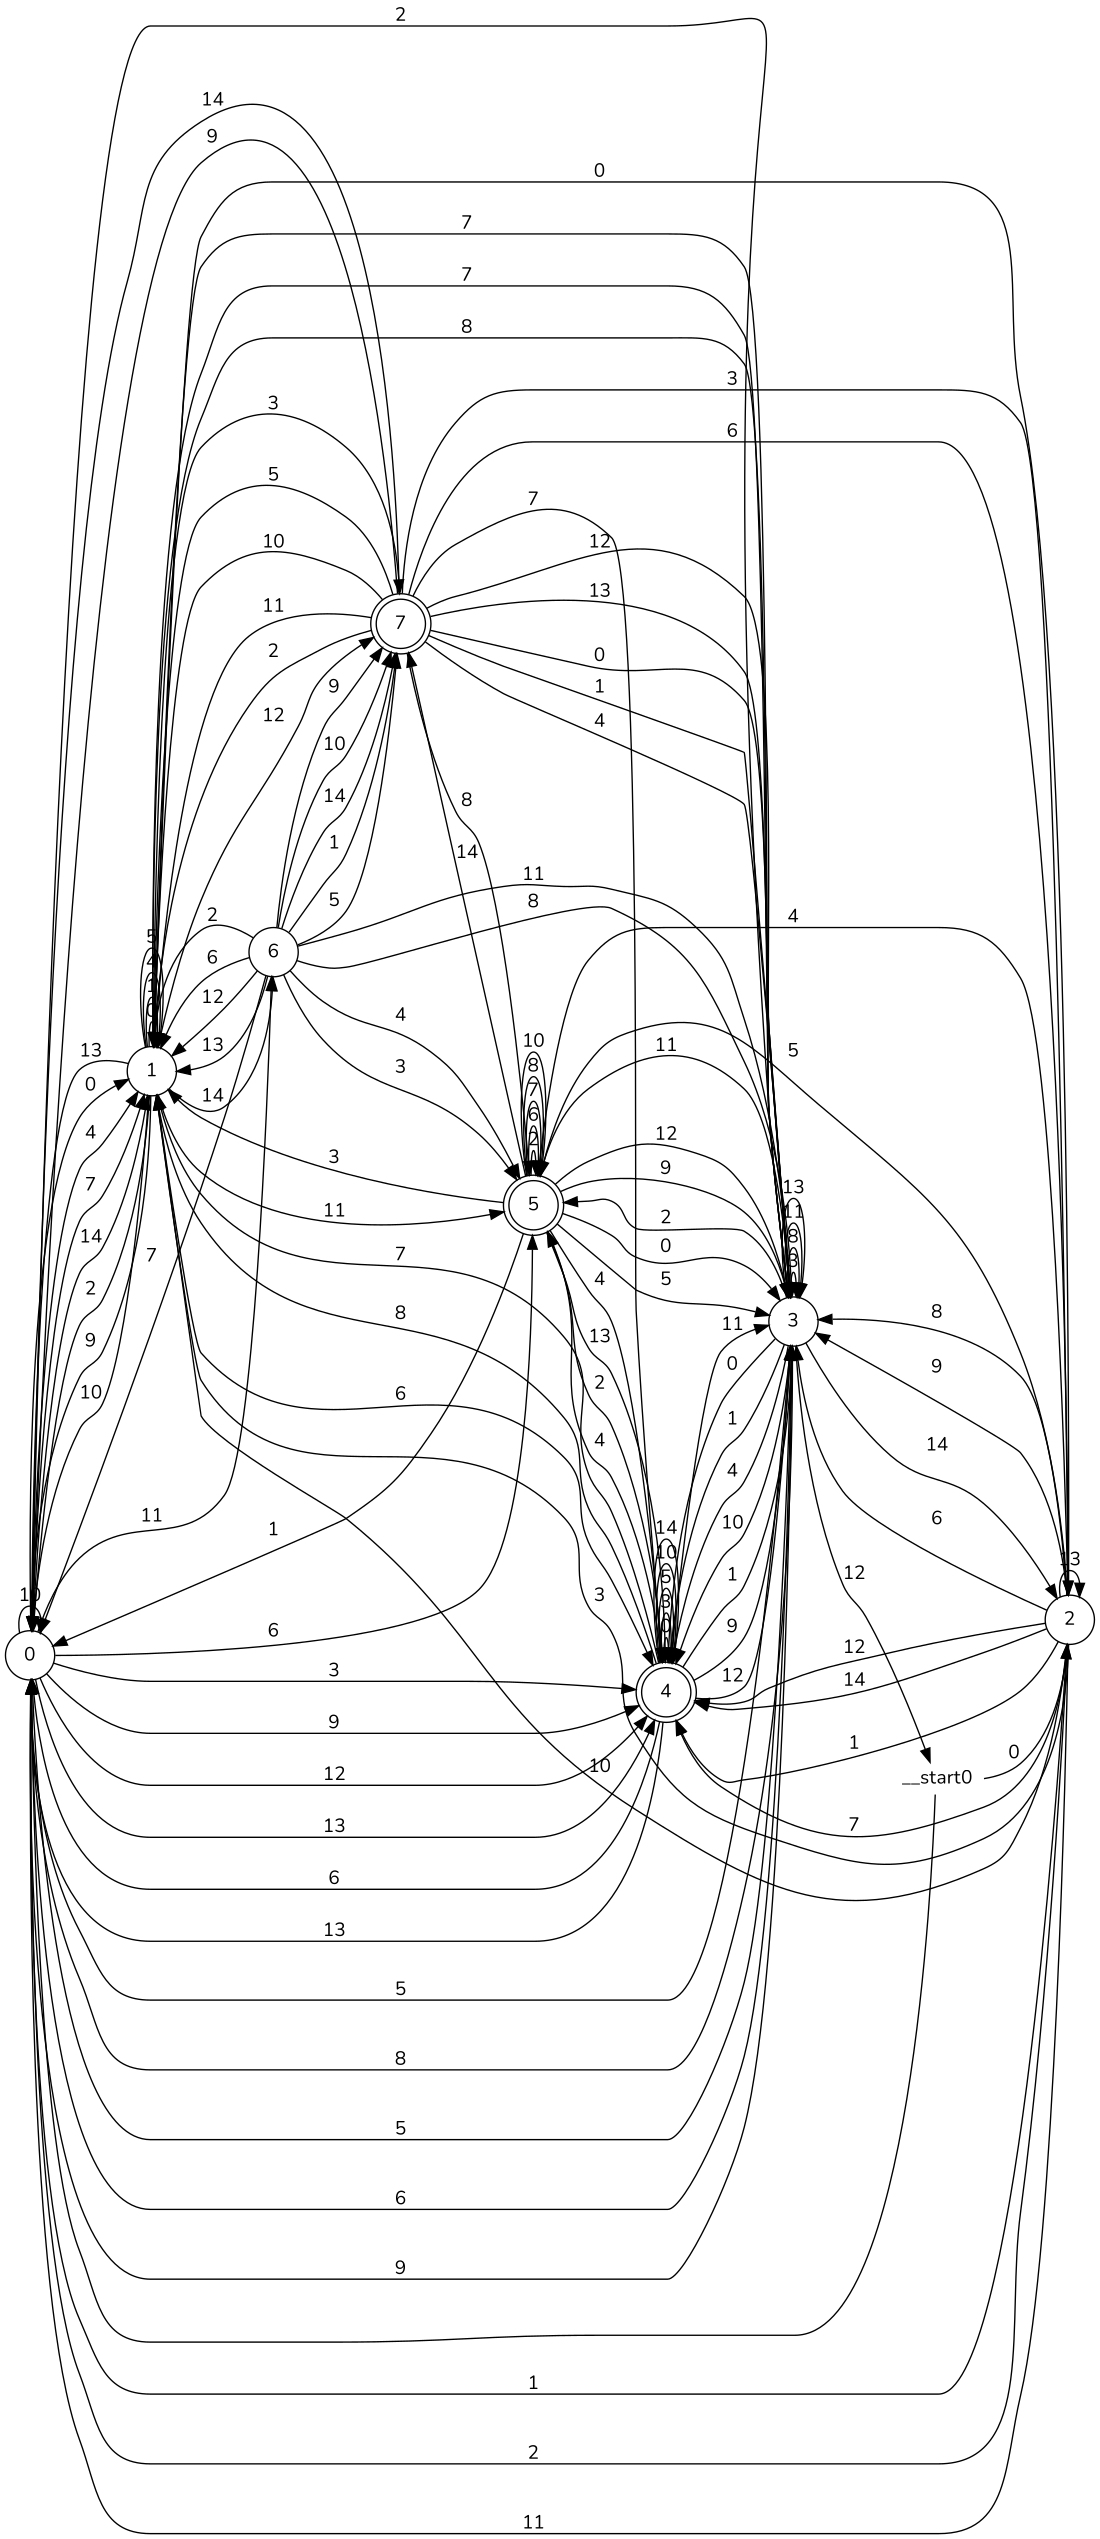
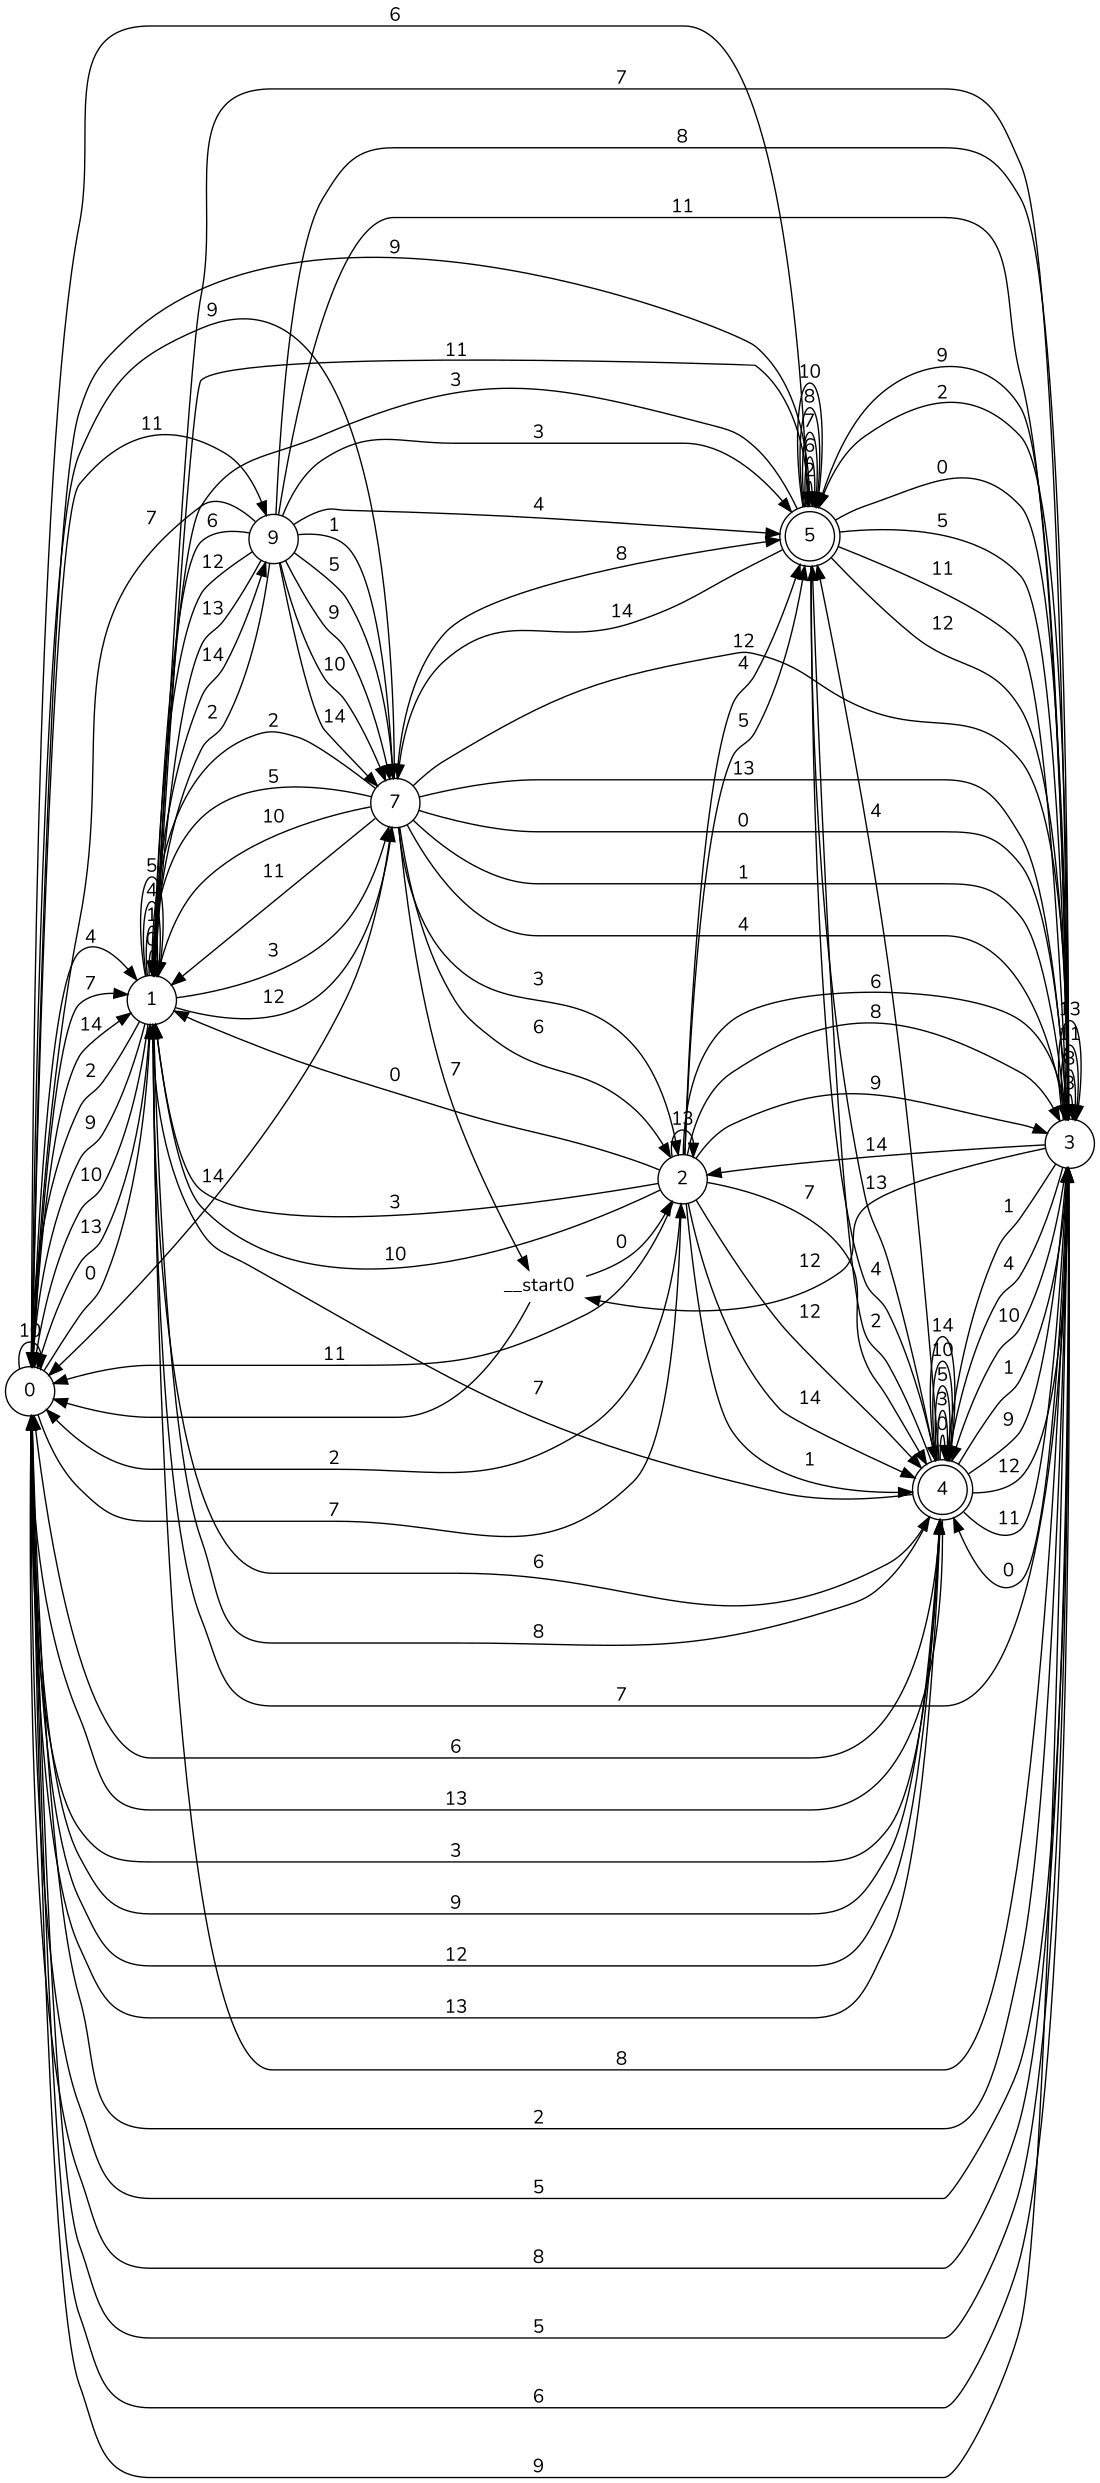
(401, 624) -> (395, 803)
(274, 952) -> (274, 539)
(635, 973) -> (436, 1050)
(274, 1530) -> (395, 248)
(534, 2384) -> (334, 1511)
